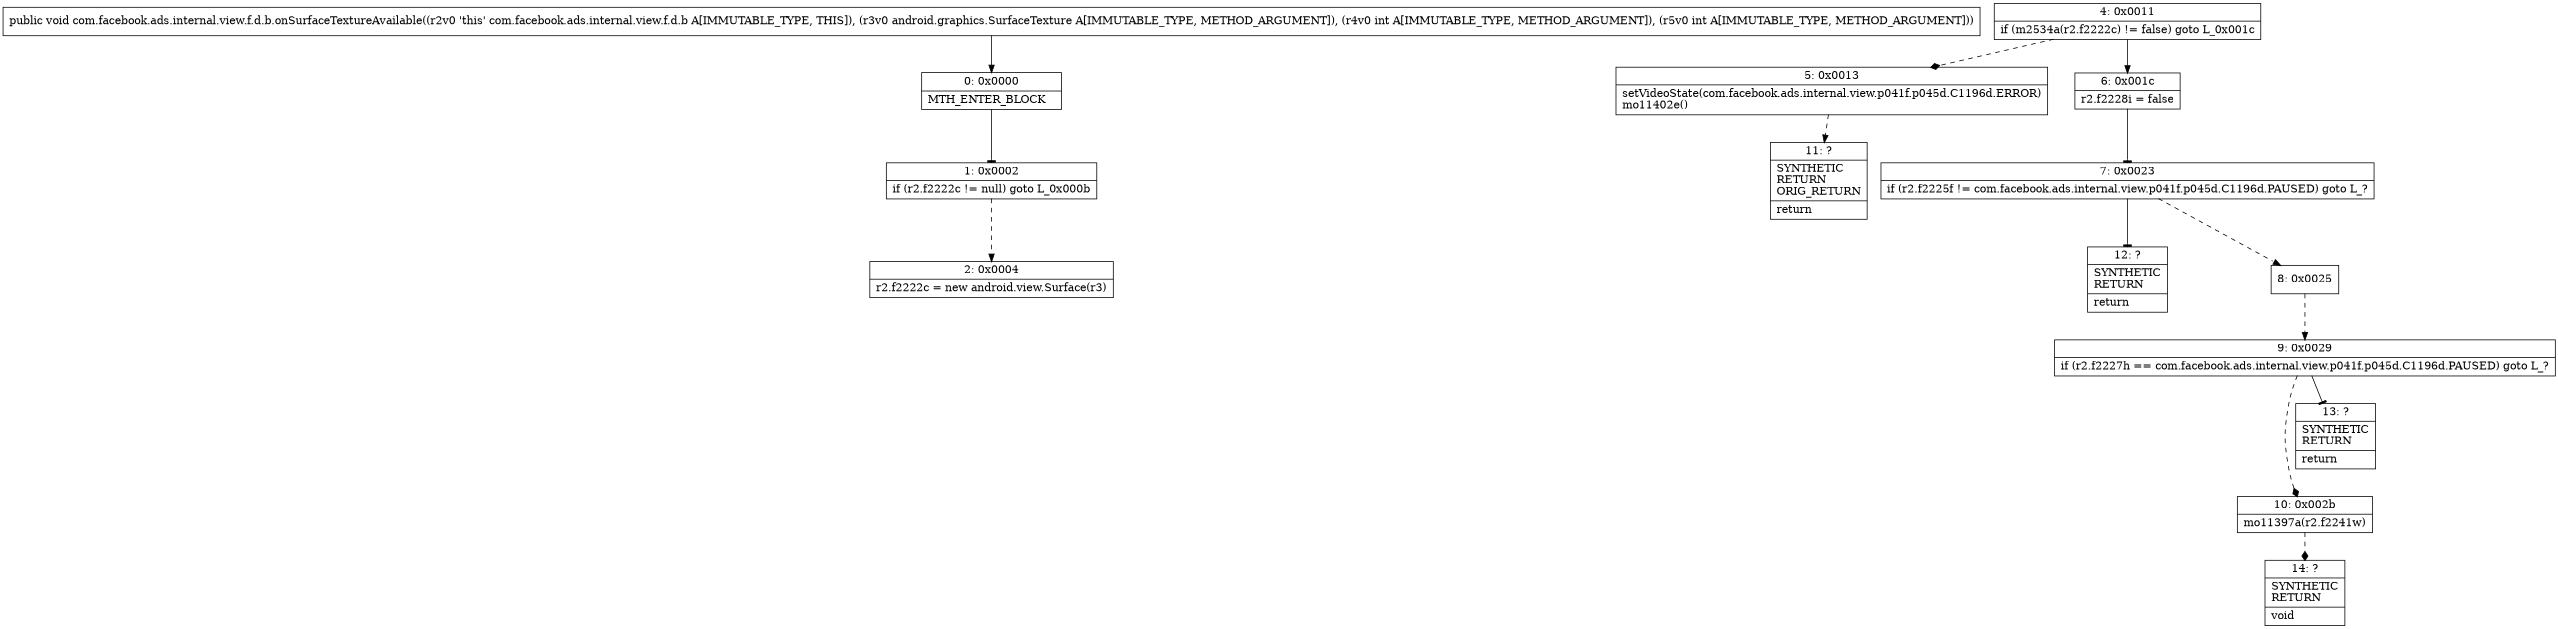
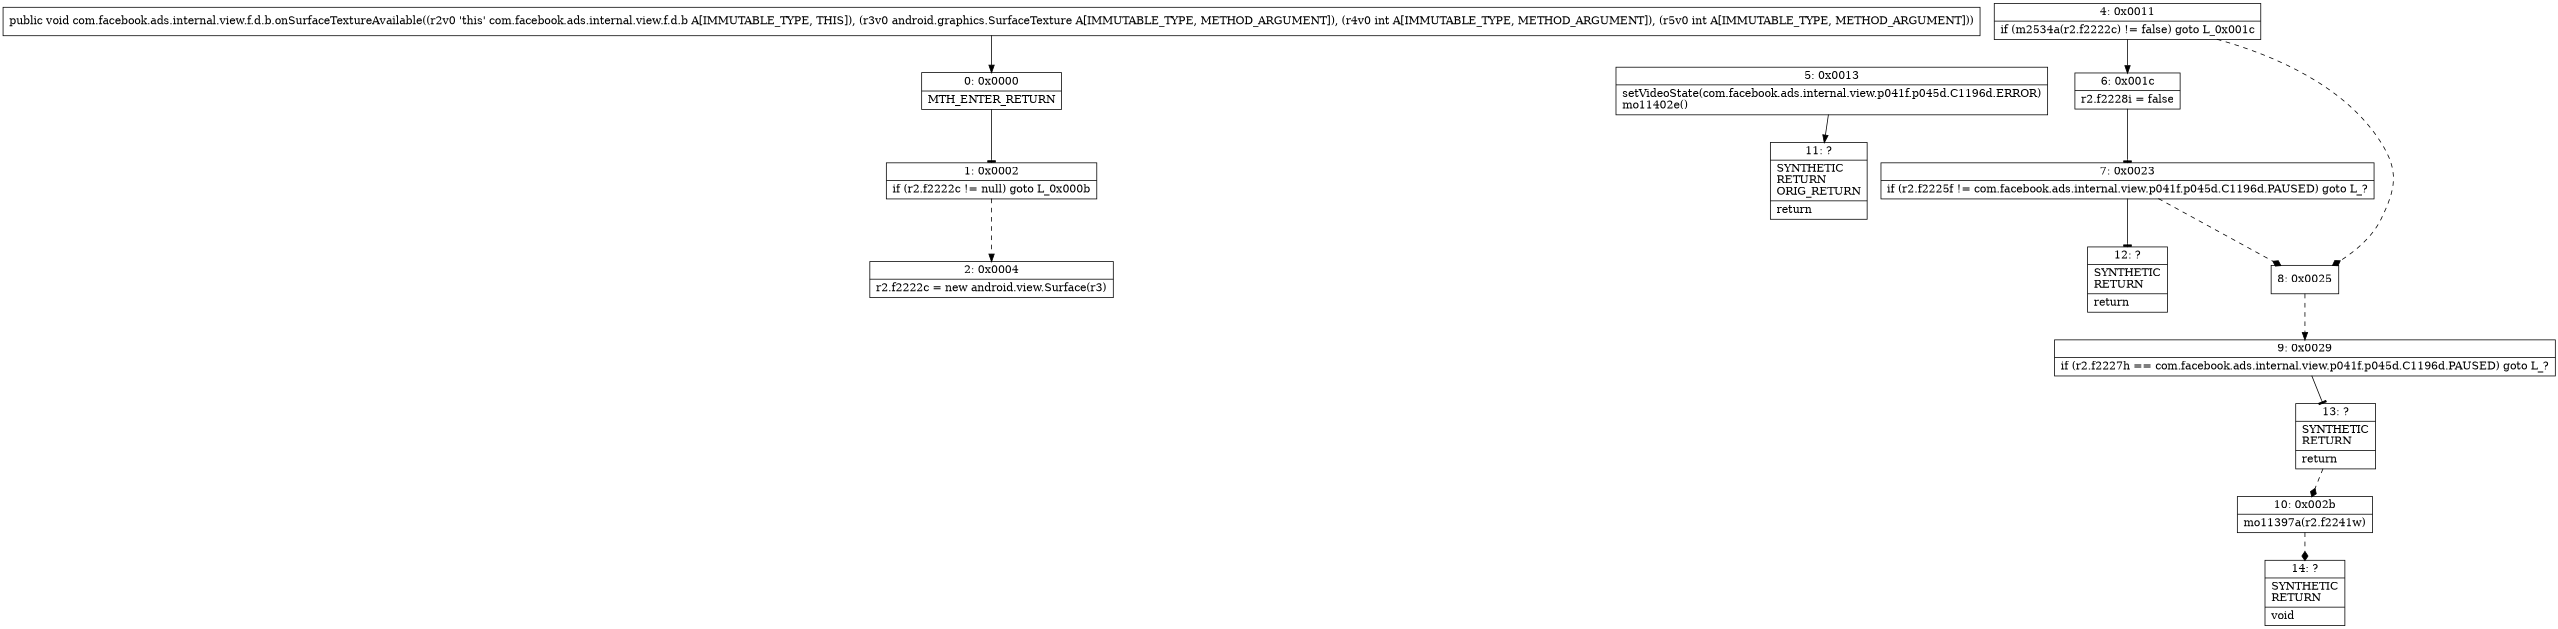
(1997, 52) -> (2363, 120)
(987, 100) -> (992, 100)
(1827, 125) -> (1827, 125)
(2216, 230) -> (2216, 230)
(2285, 432) -> (2319, 478)
